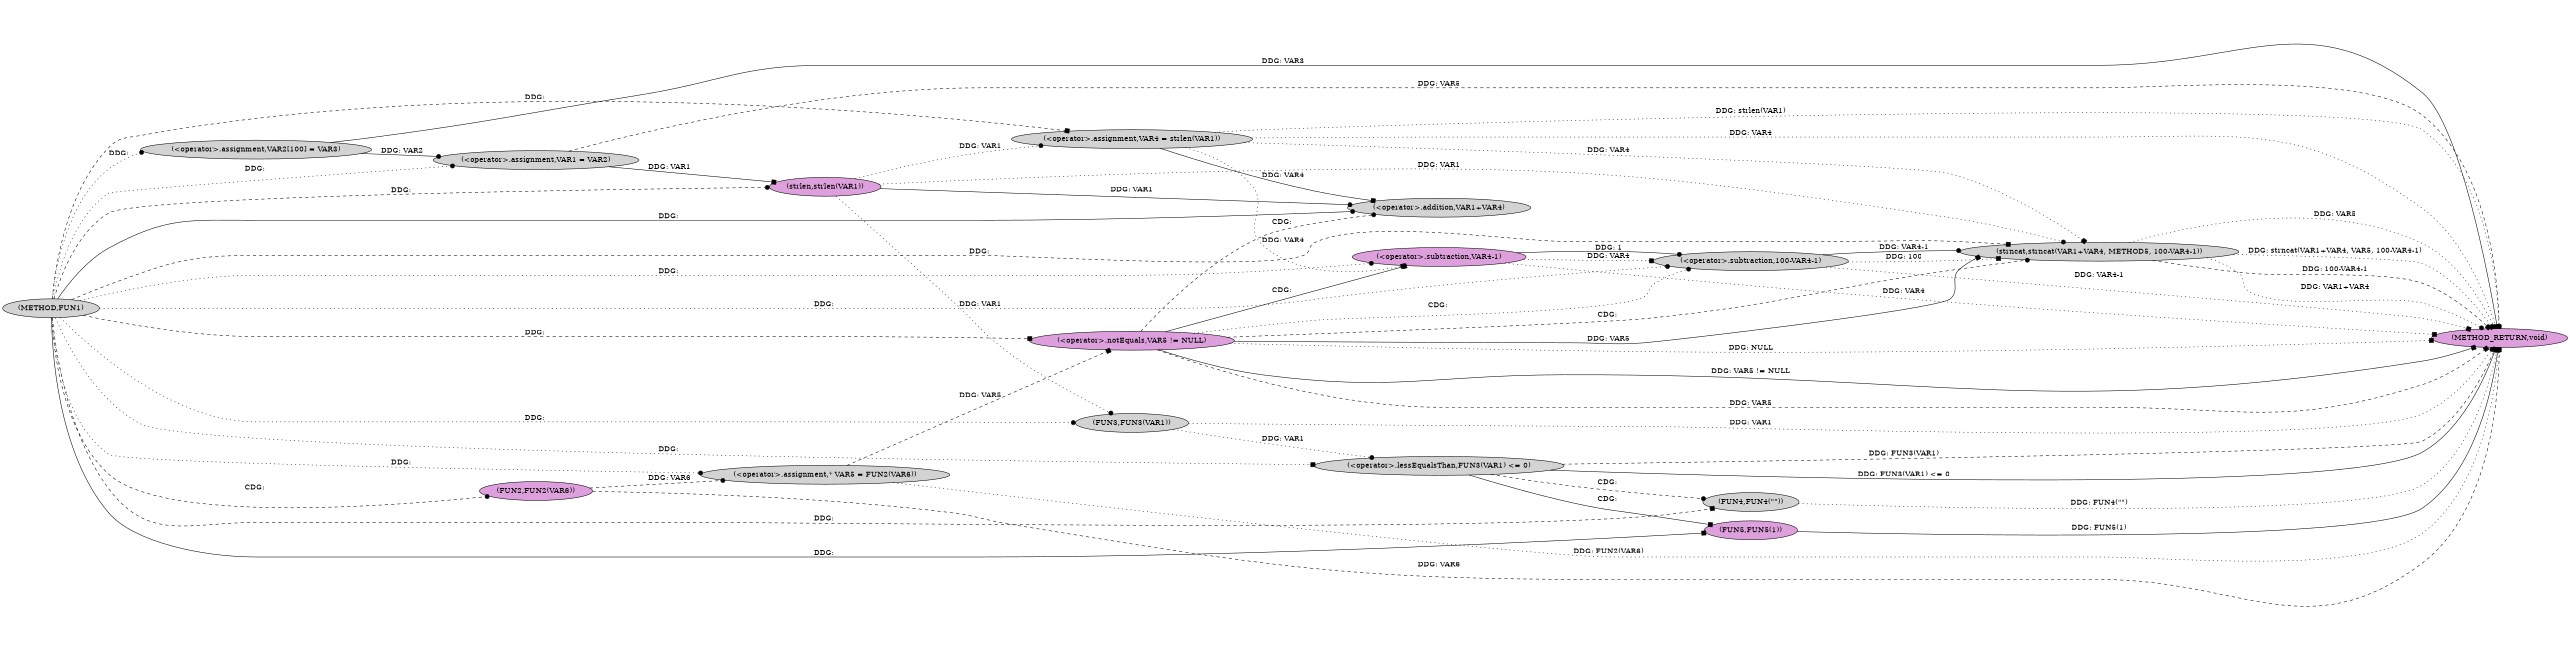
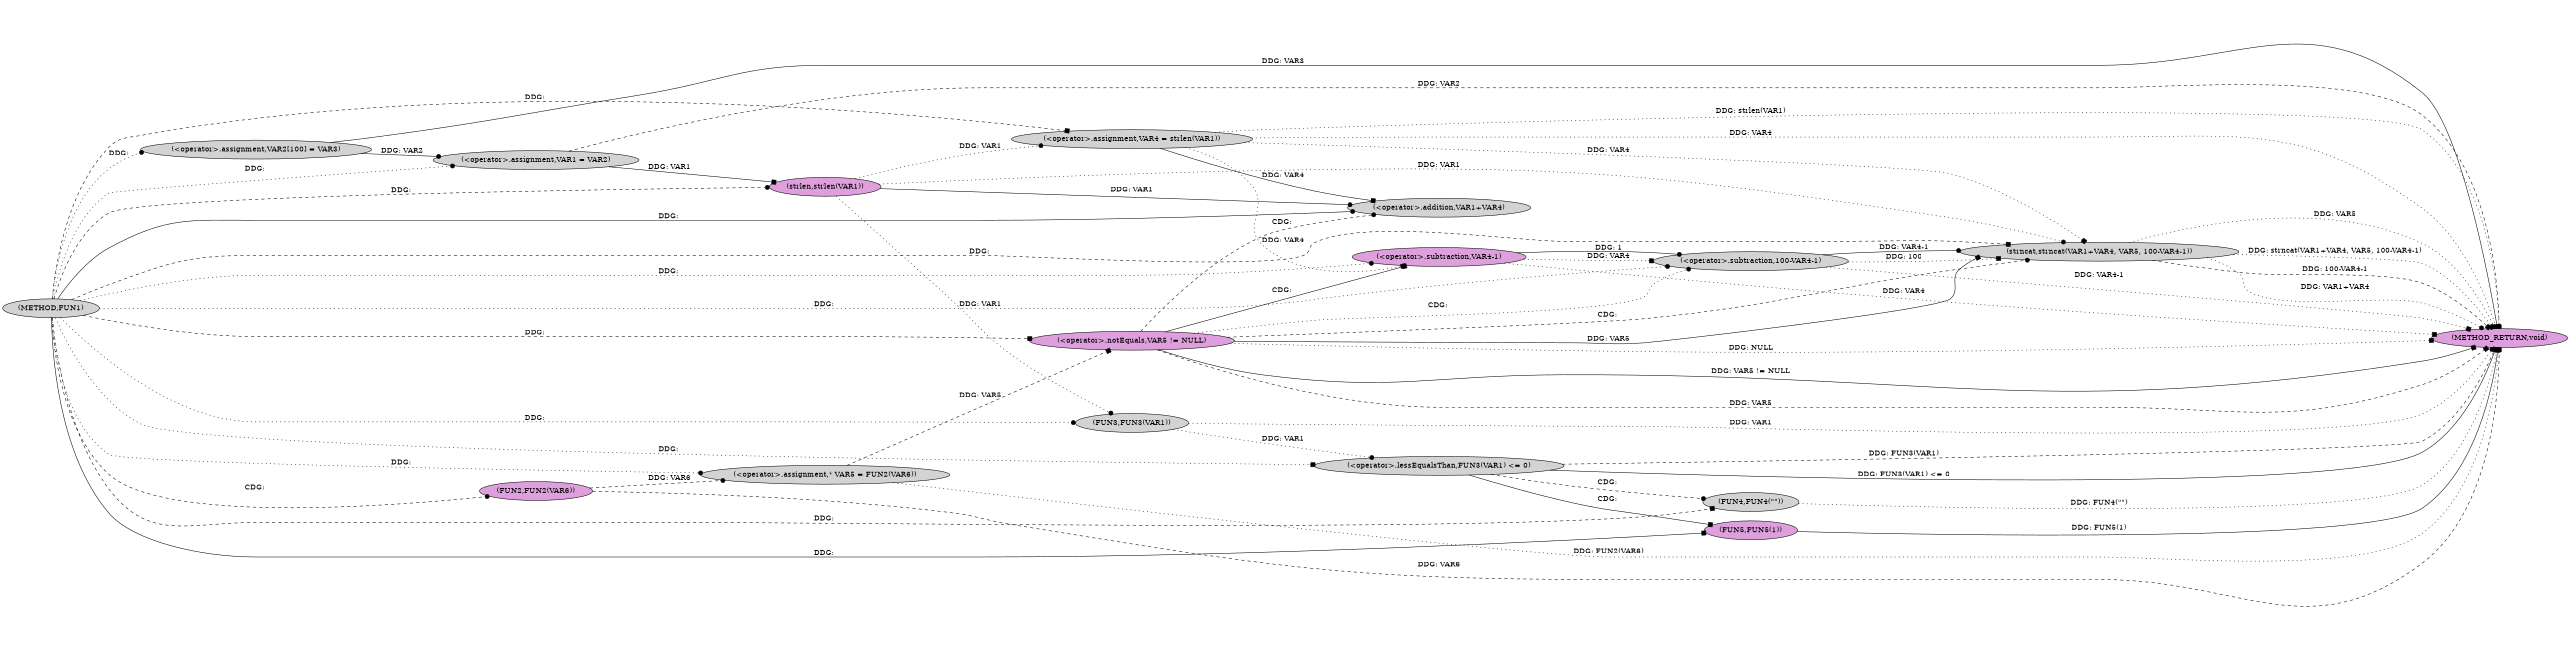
(1439, 84) -> (1439, 84)
(2099, 252) -> (2099, 252)
